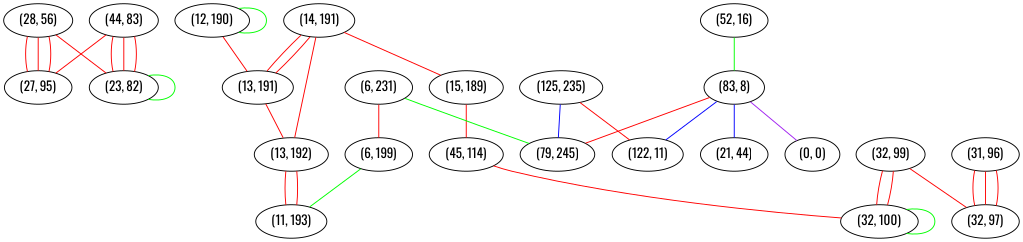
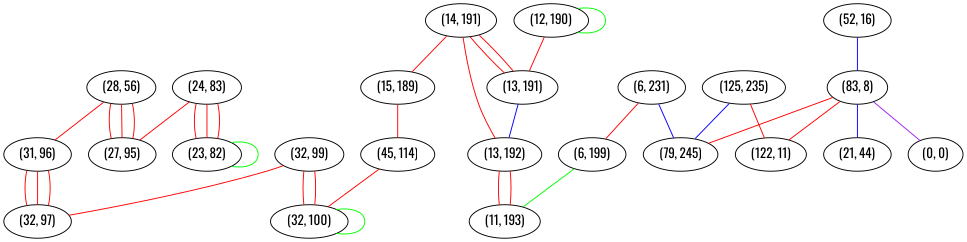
(124, 20) -> (207, 87)
(76, 50) -> (79, 121)
(734, 54) -> (857, 54)
(274, 121) -> (514, 121)
(691, 121) -> (814, 121)
(473, 123) -> (666, 121)
